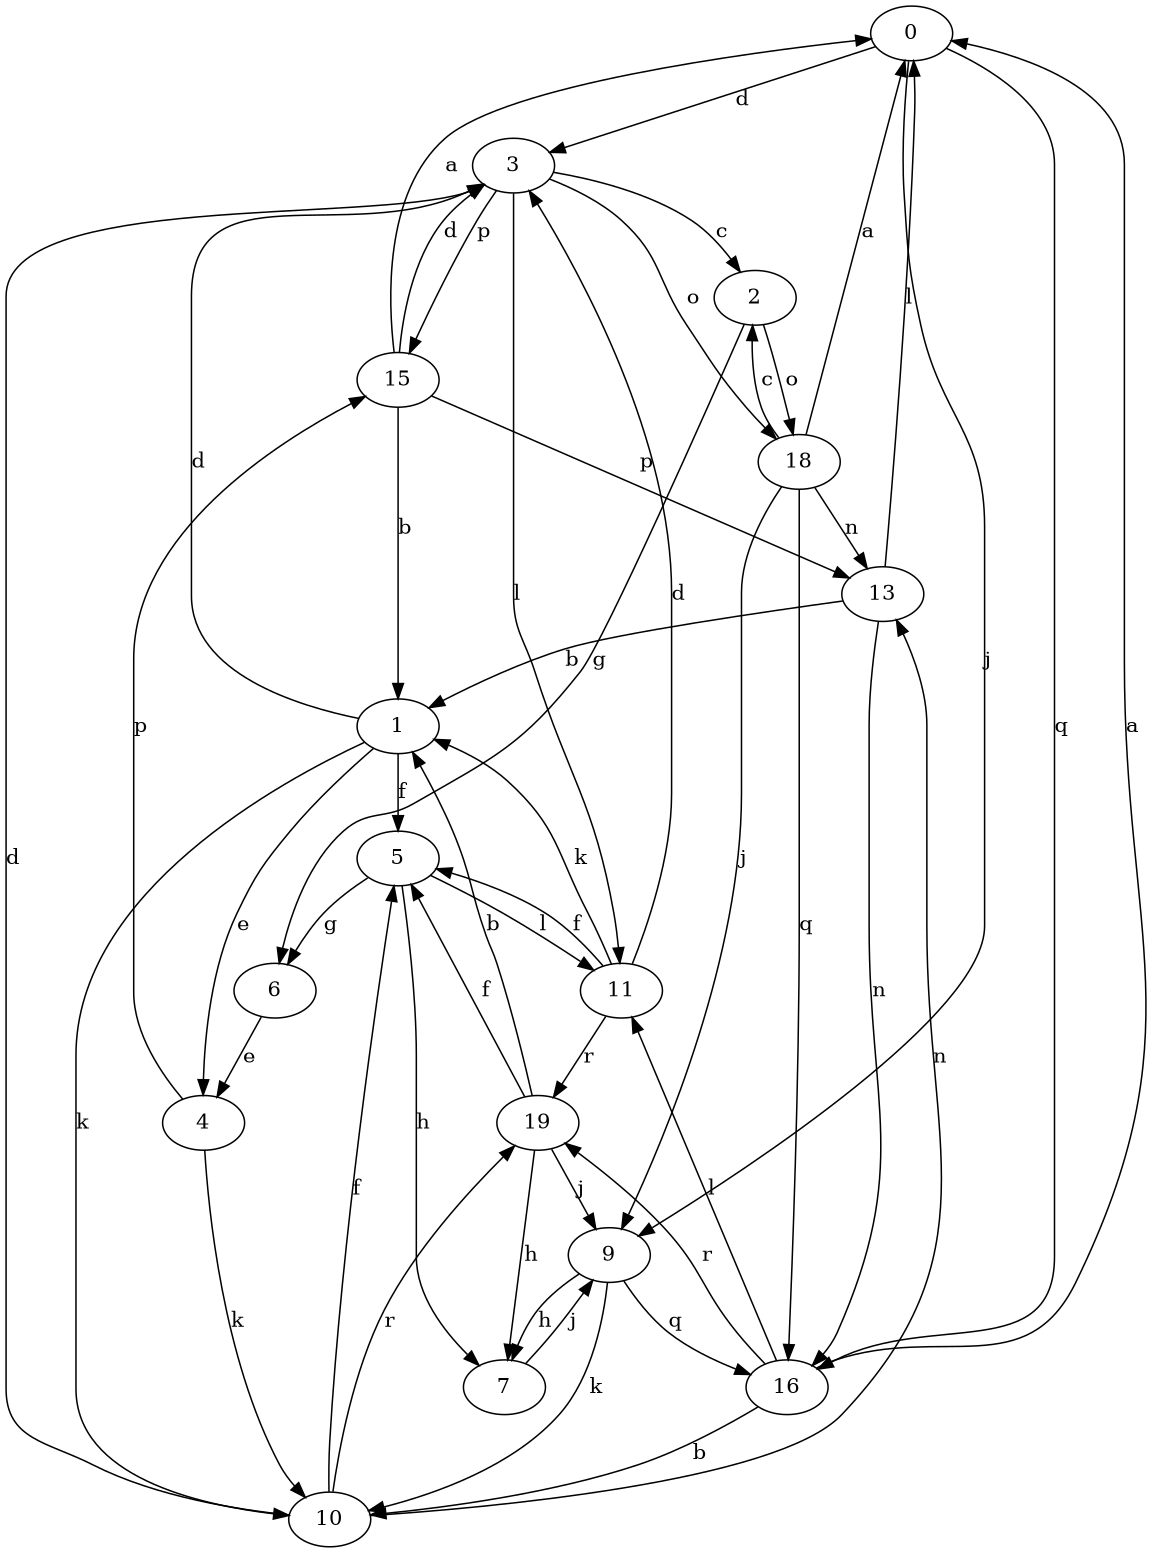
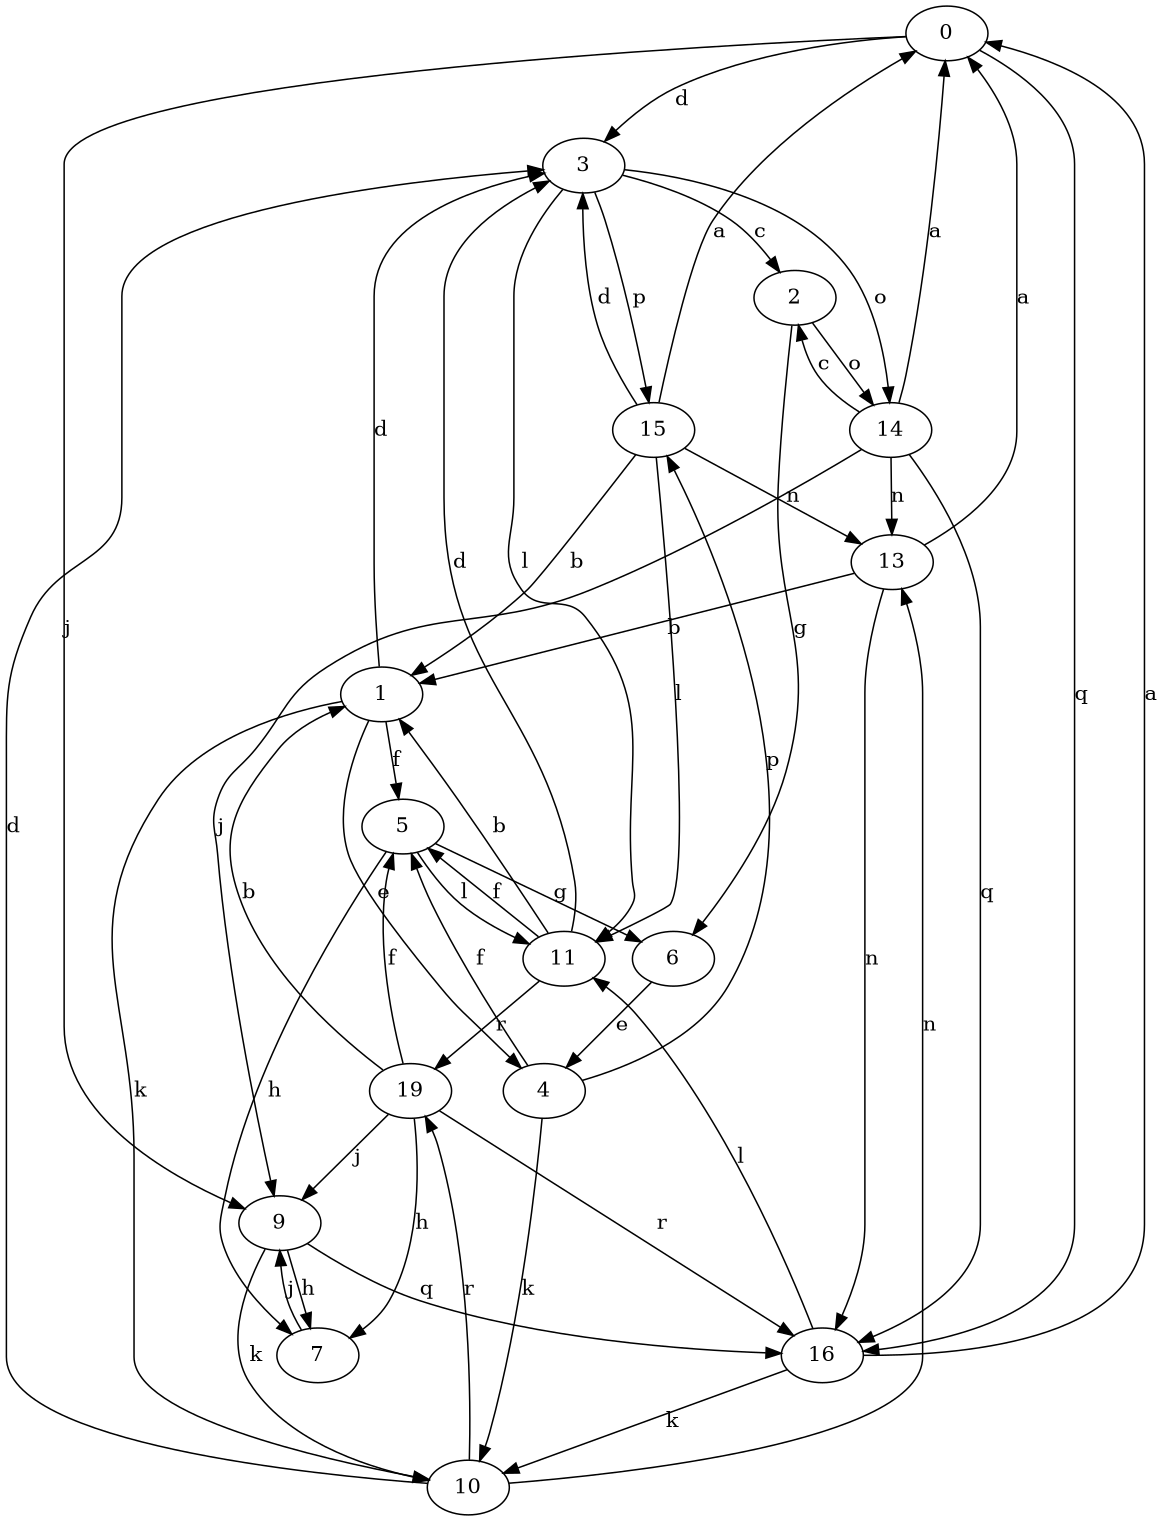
(909, 298) -> (1024, 298)
(647, 462) -> (793, 496)
(799, 462) -> (891, 430)
none -> (676, 715)
(581, 858) -> (500, 827)
(352, 1196) -> (467, 970)
(682, 1249) -> (610, 1219)
(700, 1453) -> (673, 1421)
